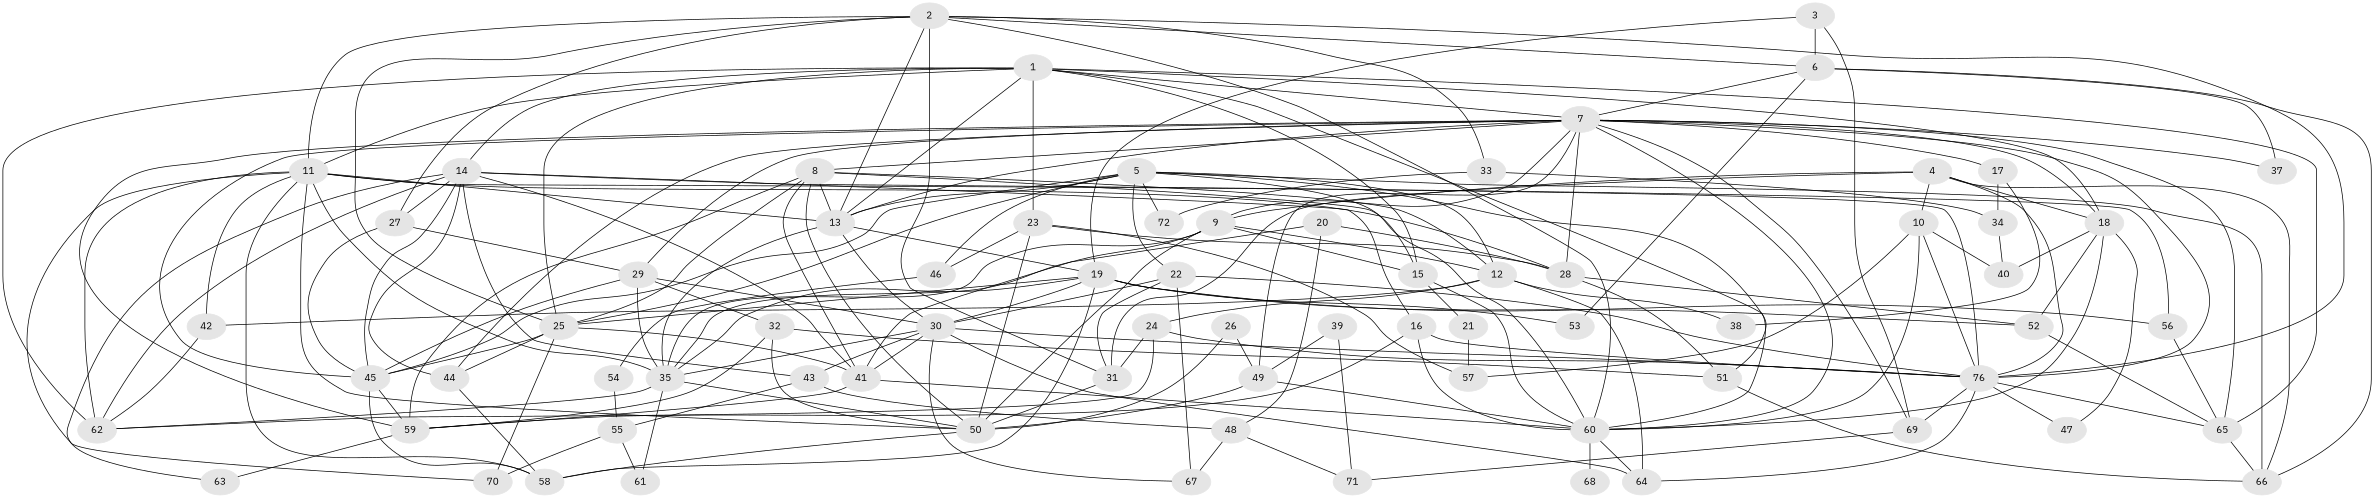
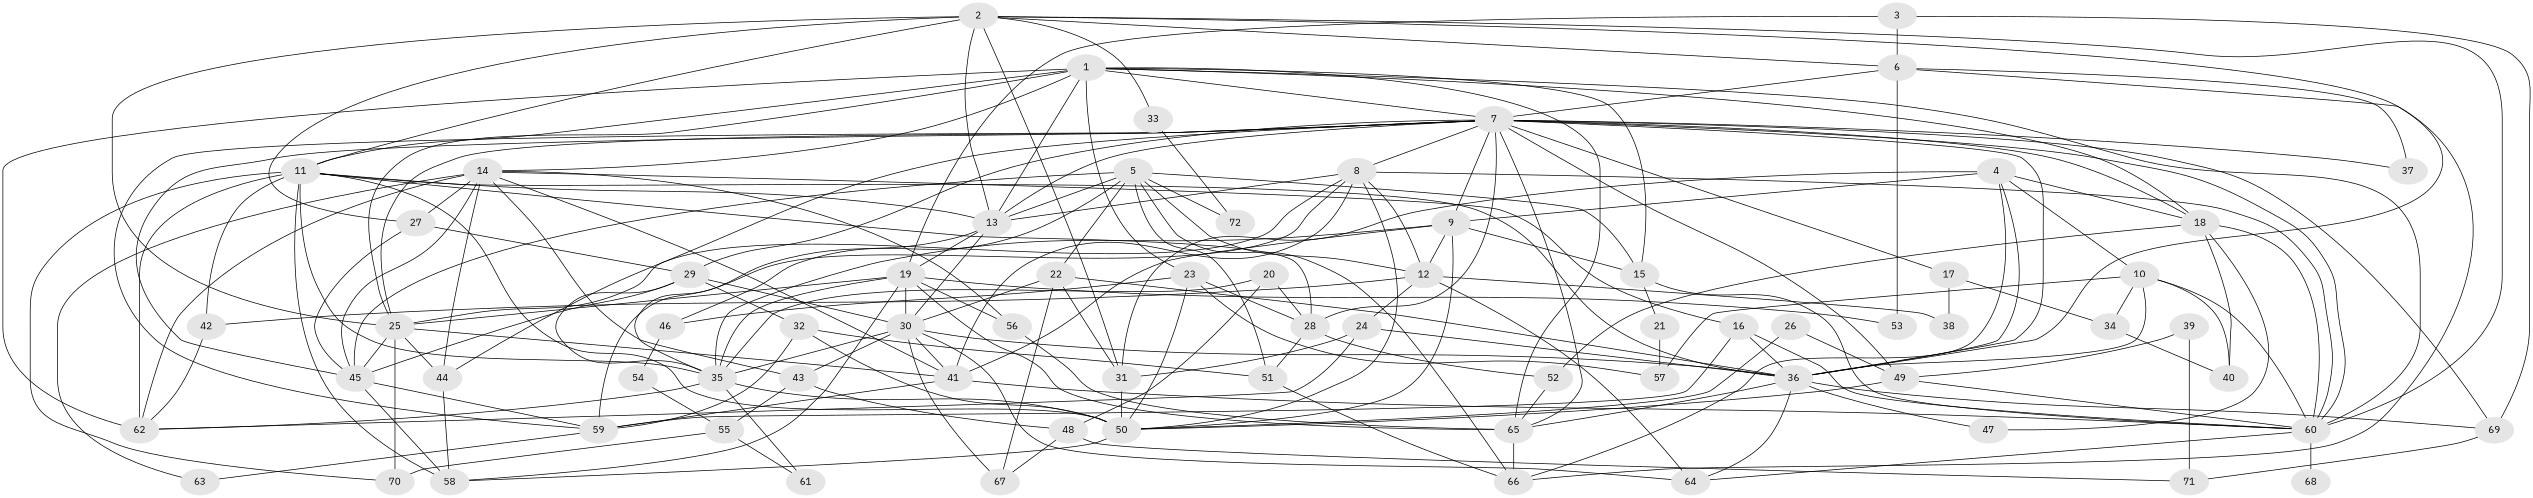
(1745, 185) -> (2125, 301)
(849, 252) -> (869, 136)
(1722, 312) -> (1202, 417)
(1979, 378) -> (1794, 378)
